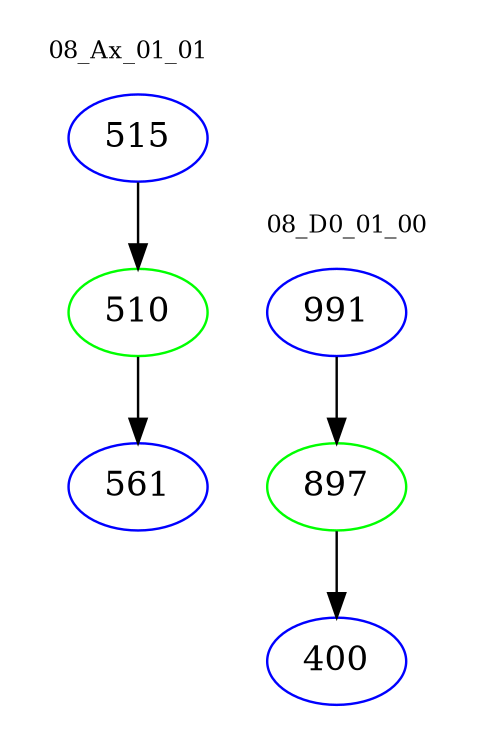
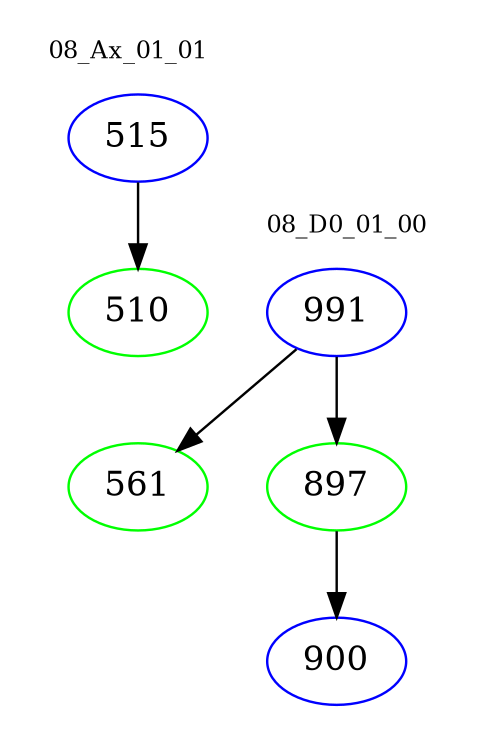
(138, 388) -> (264, 377)
(138, 487) -> (138, 487)
(337, 661) -> (337, 661)
